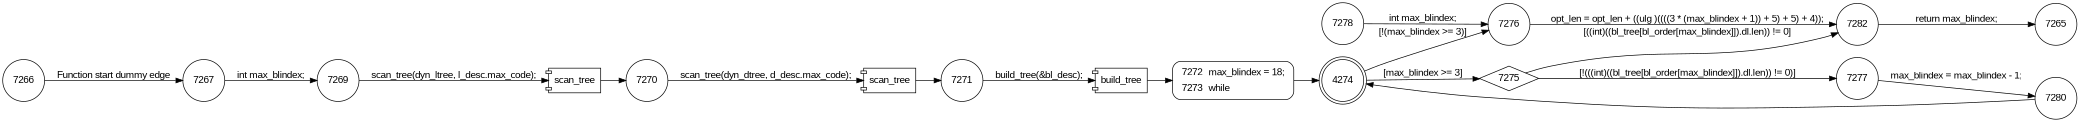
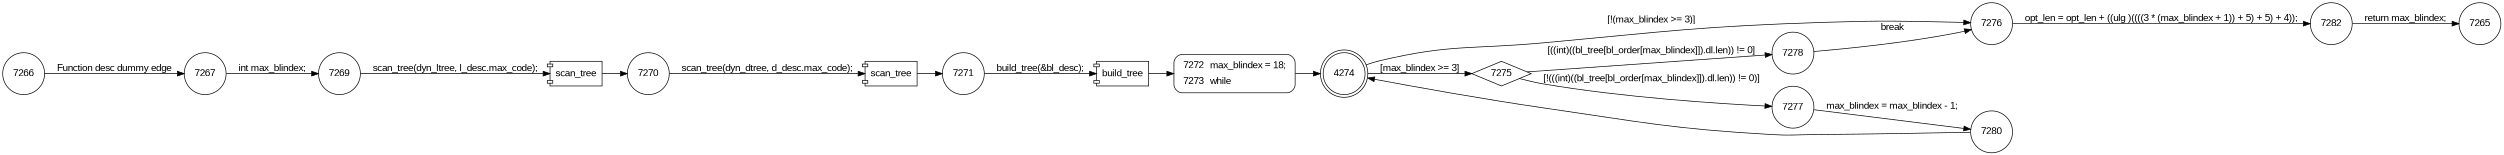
(1423, 19) -> (1892, 27)
(1679, 54) -> (1646, 63)
(114, 75) -> (114, 68)
